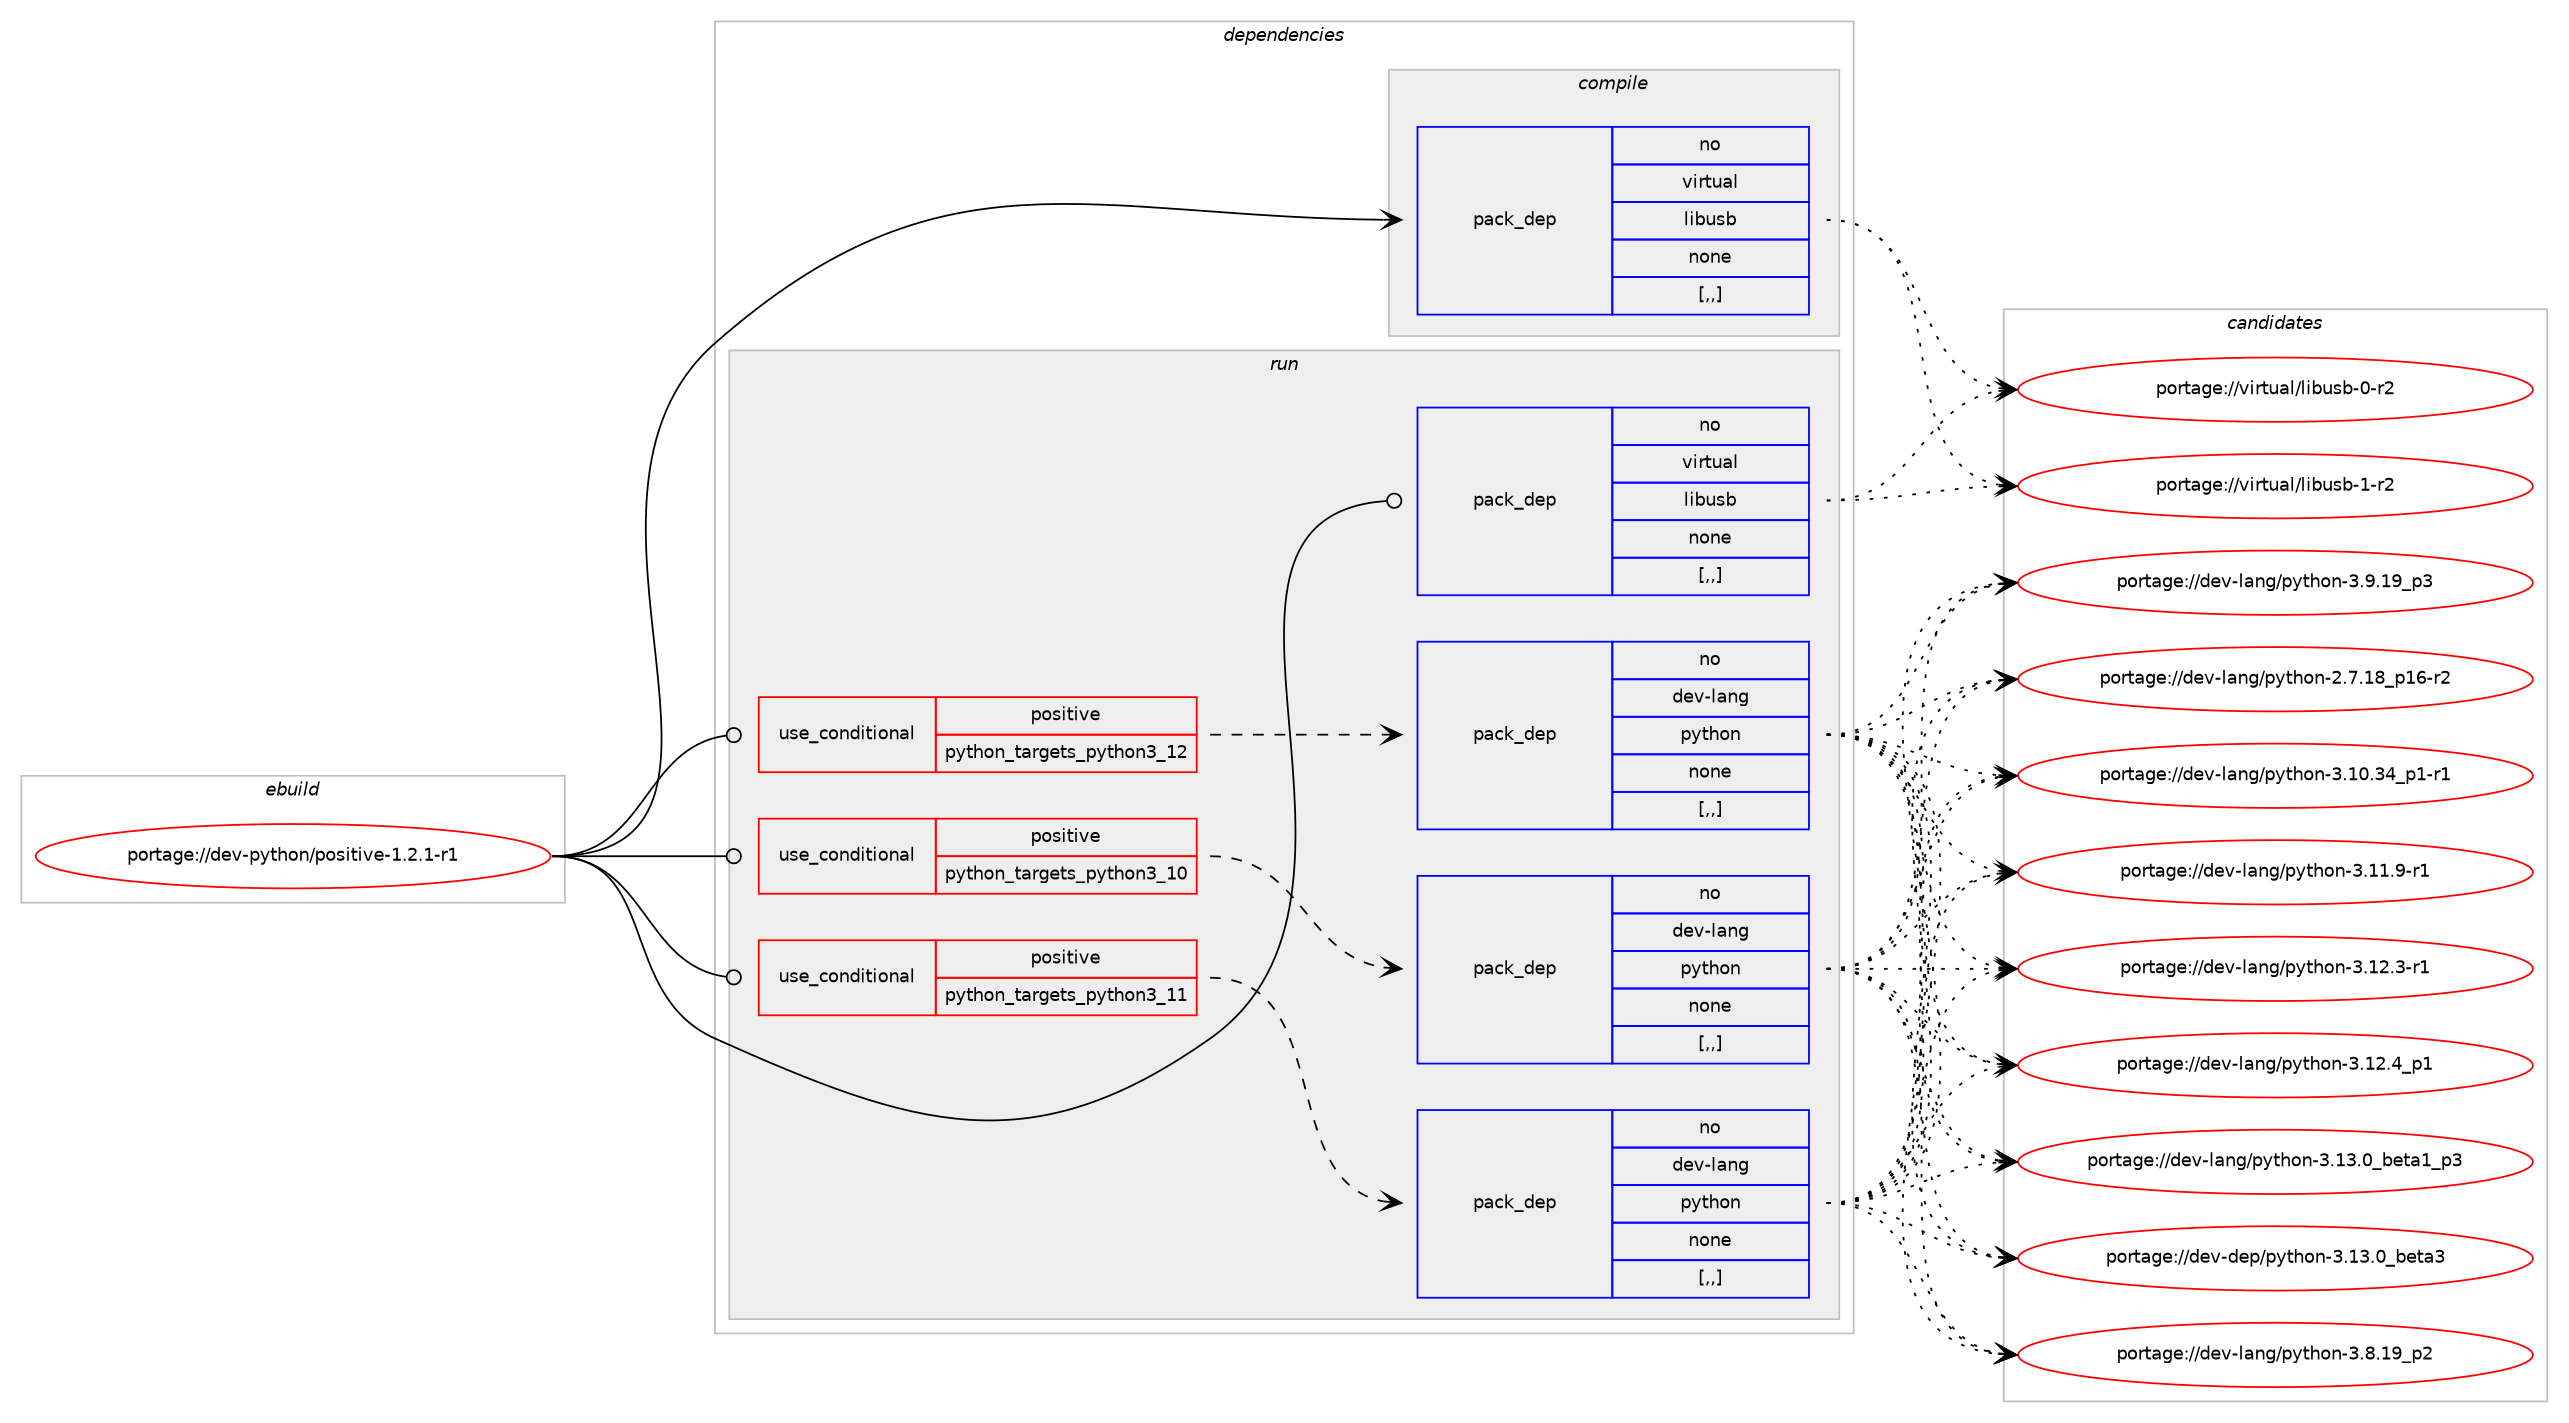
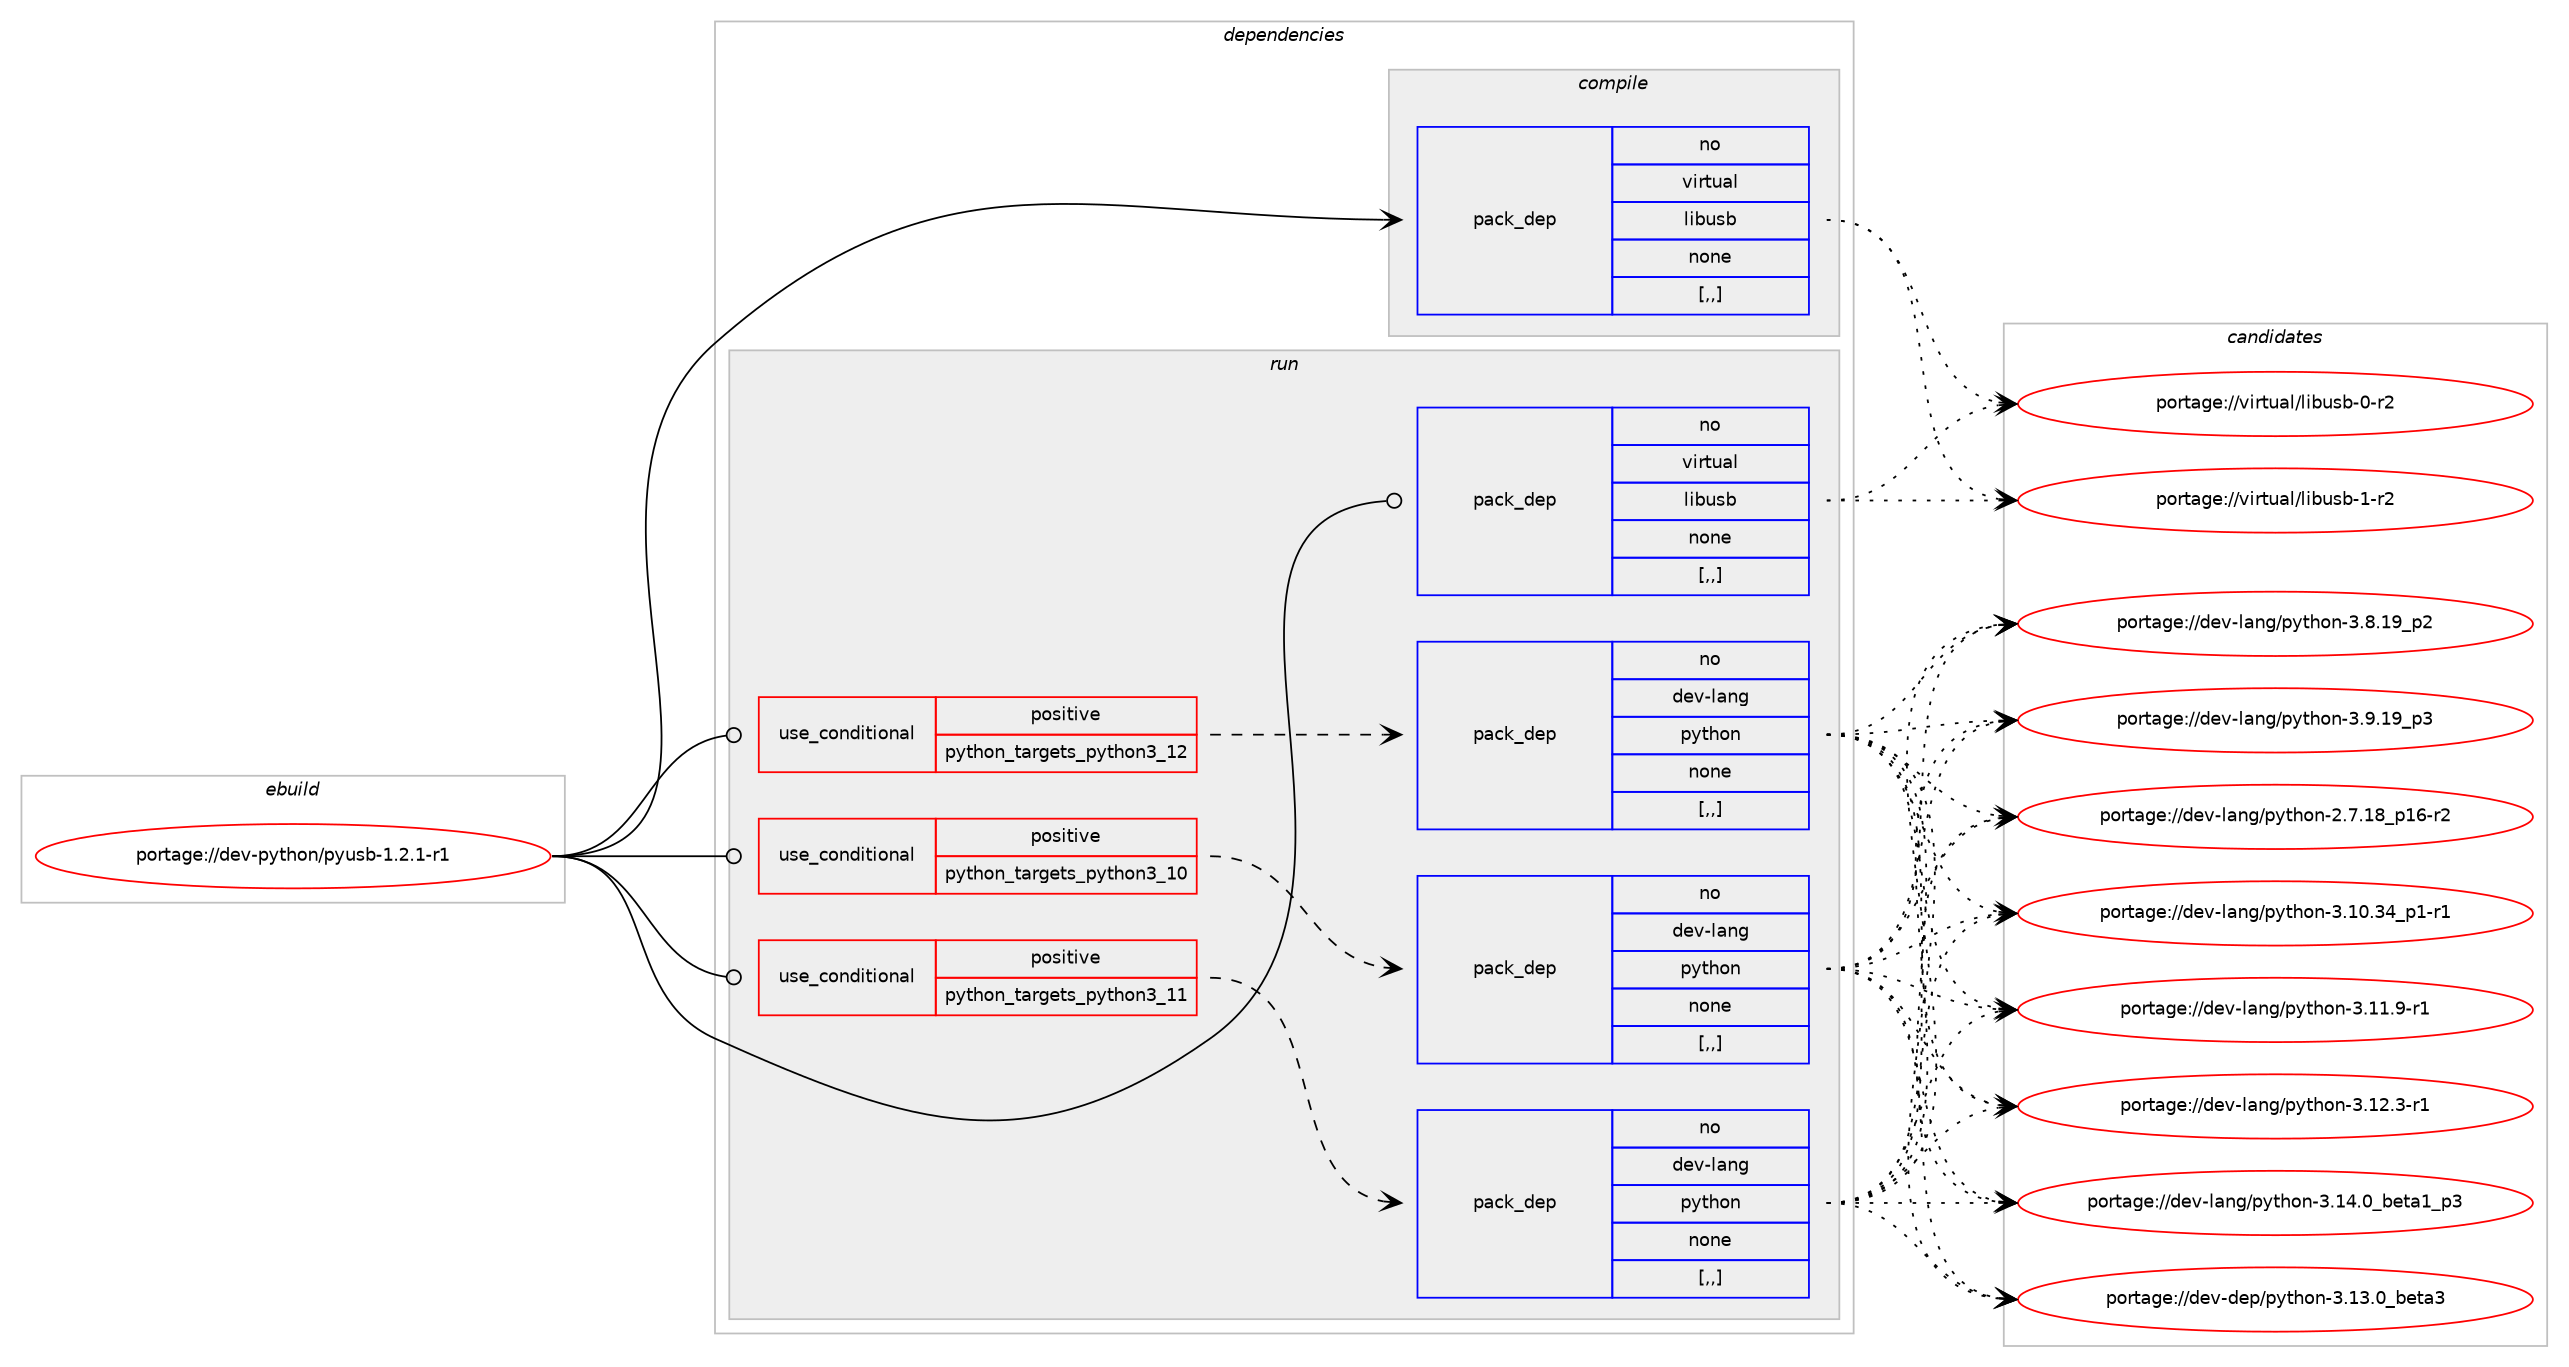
(293, 856) -> (293, 856)
(2275, 1065) -> none
(2275, 1162) -> (2275, 1203)
